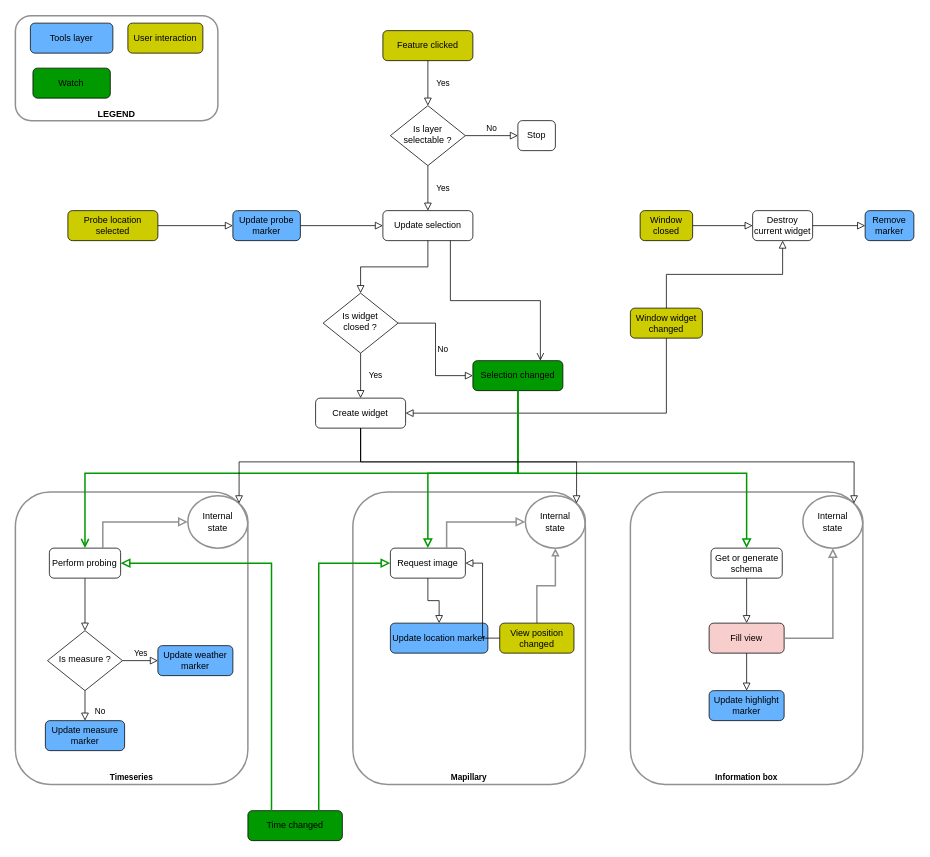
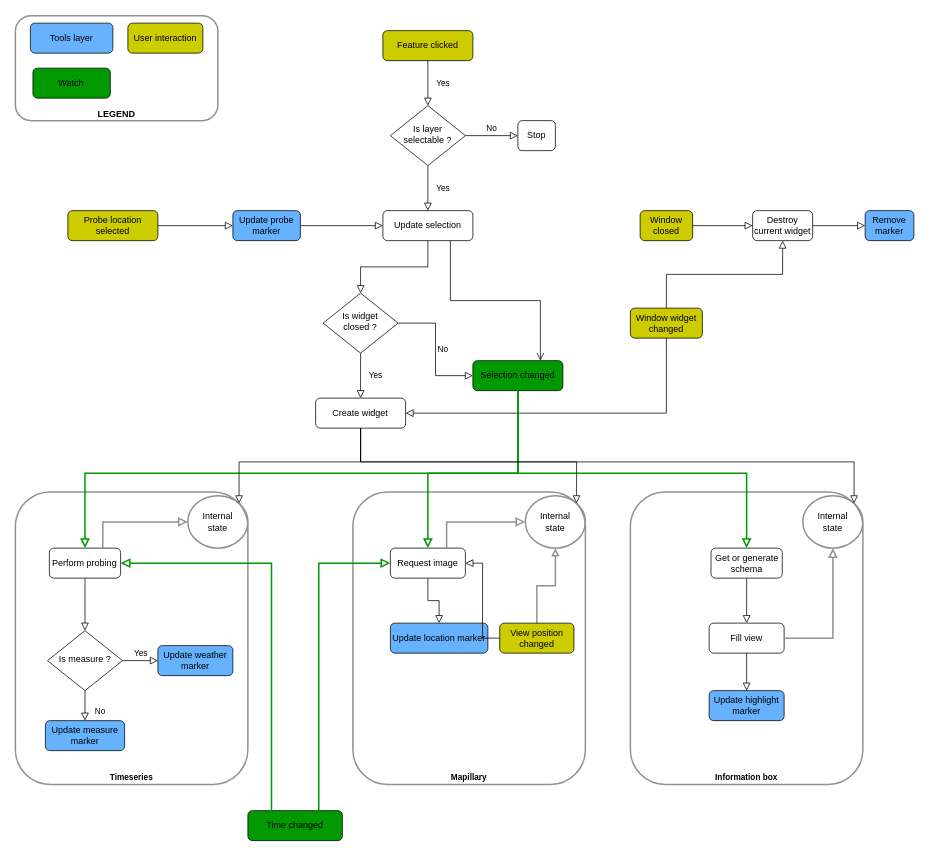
(85, 540) -> (85, 537)
(747, 638) -> (747, 638)
